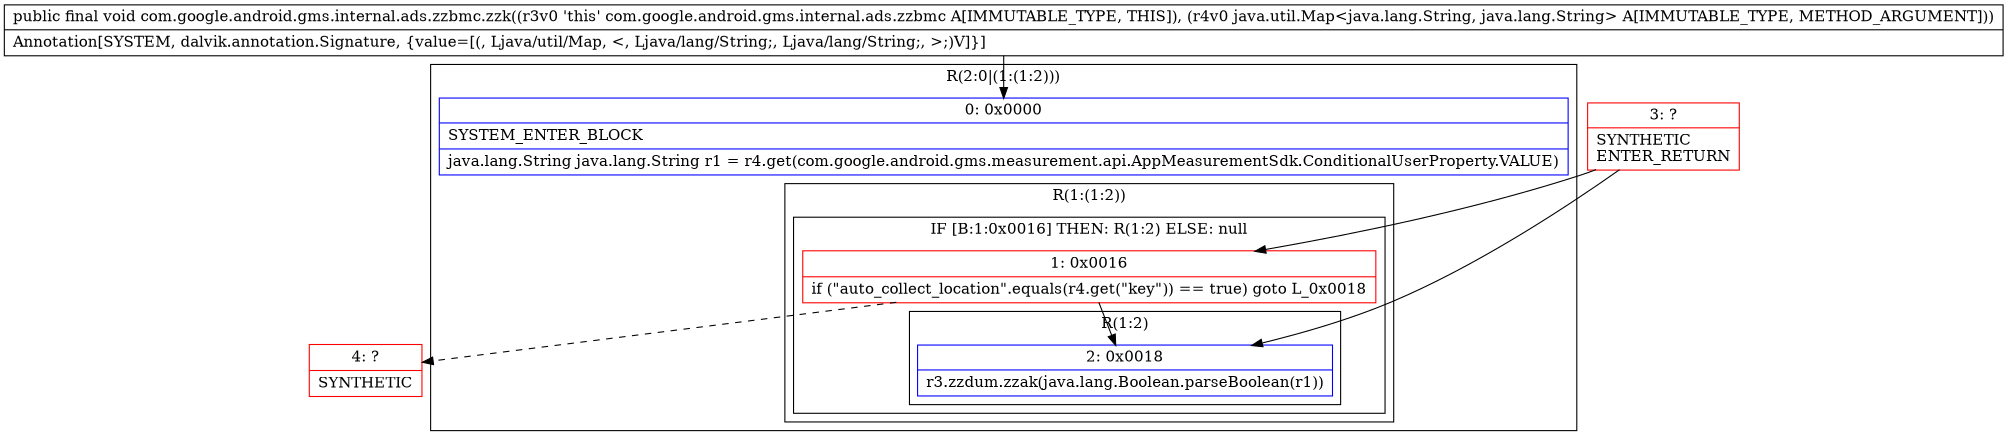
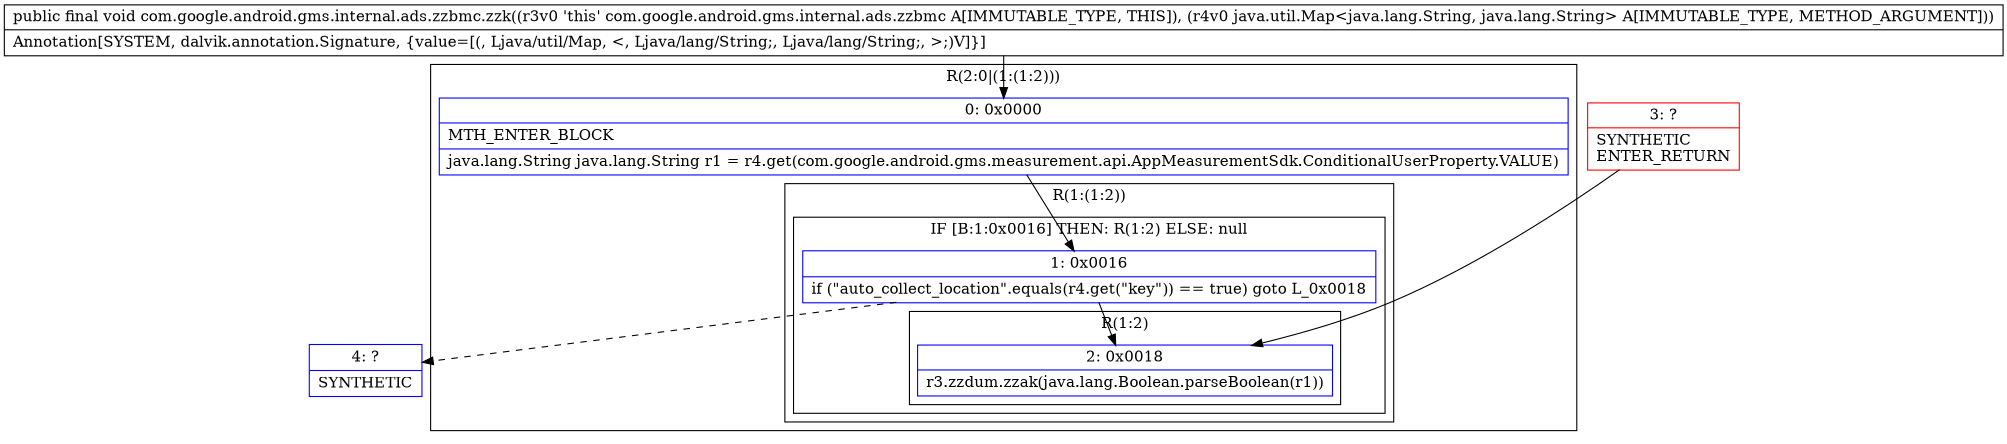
(546, 135) -> (531, 135)
(1432, 216) -> (1048, 208)
(1089, 277) -> (1089, 277)
(366, 370) -> (366, 370)
